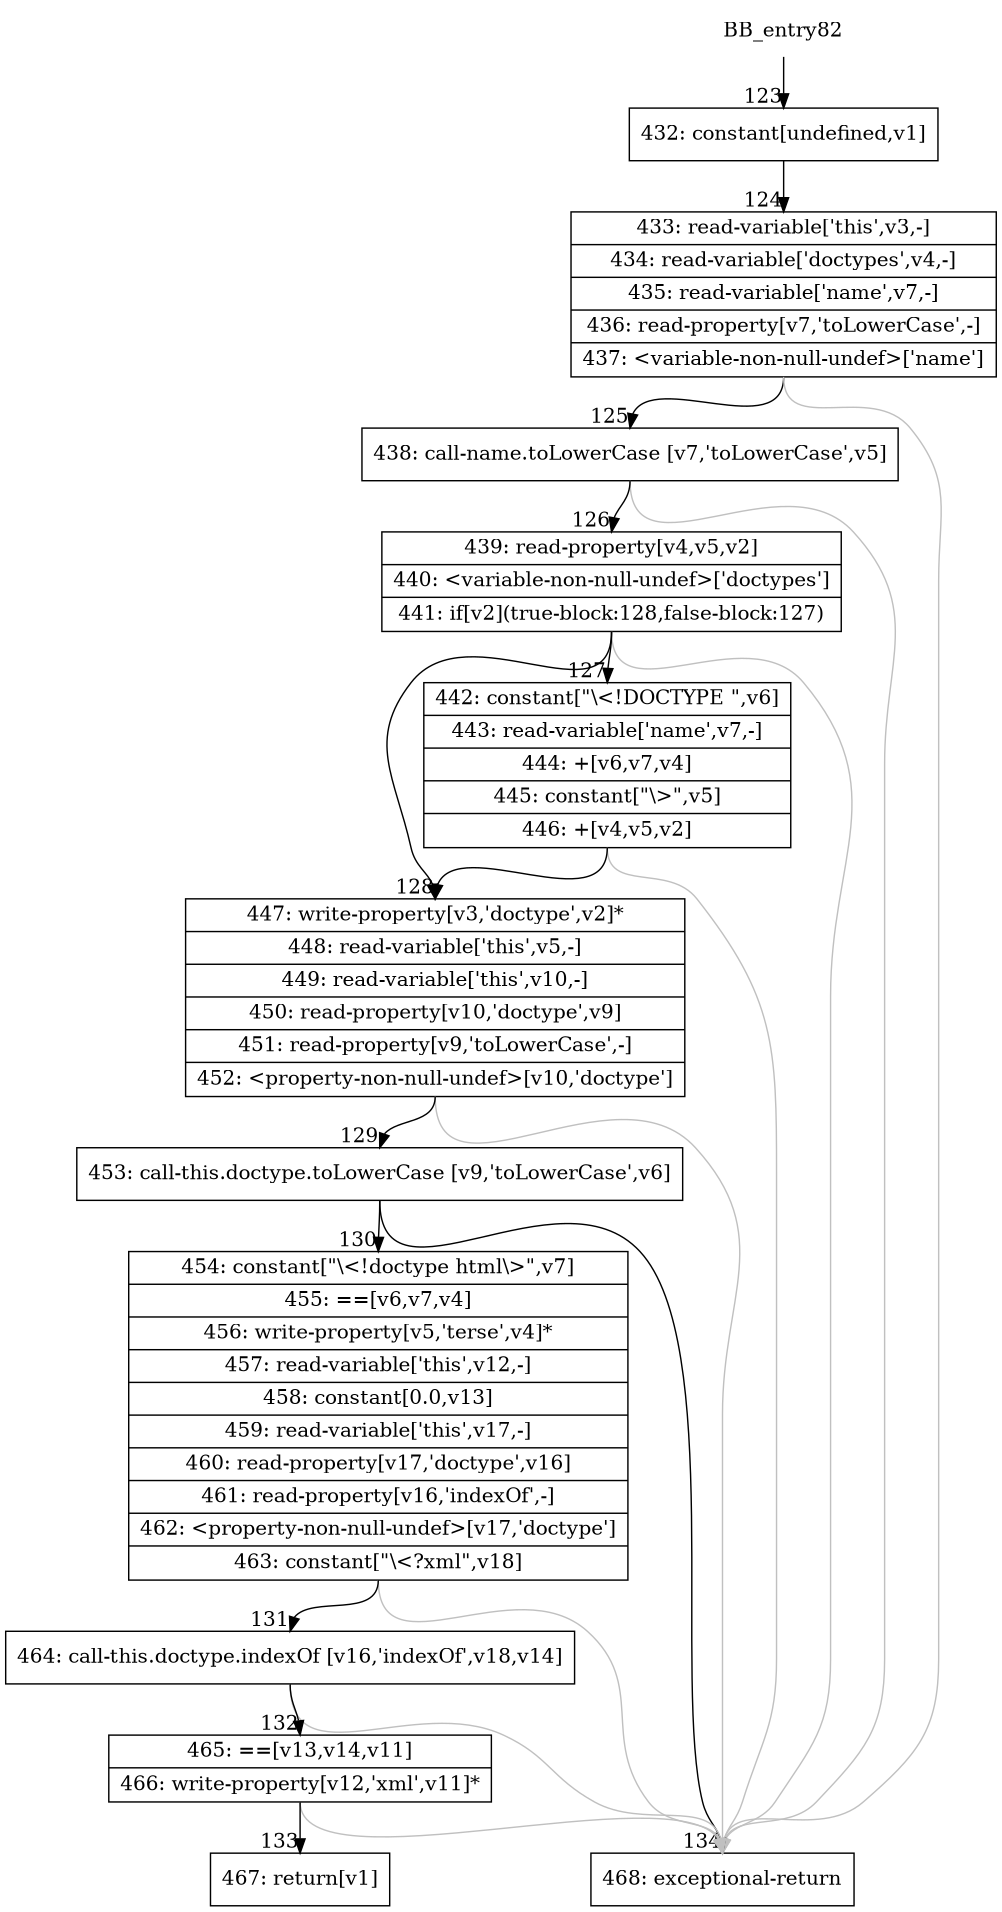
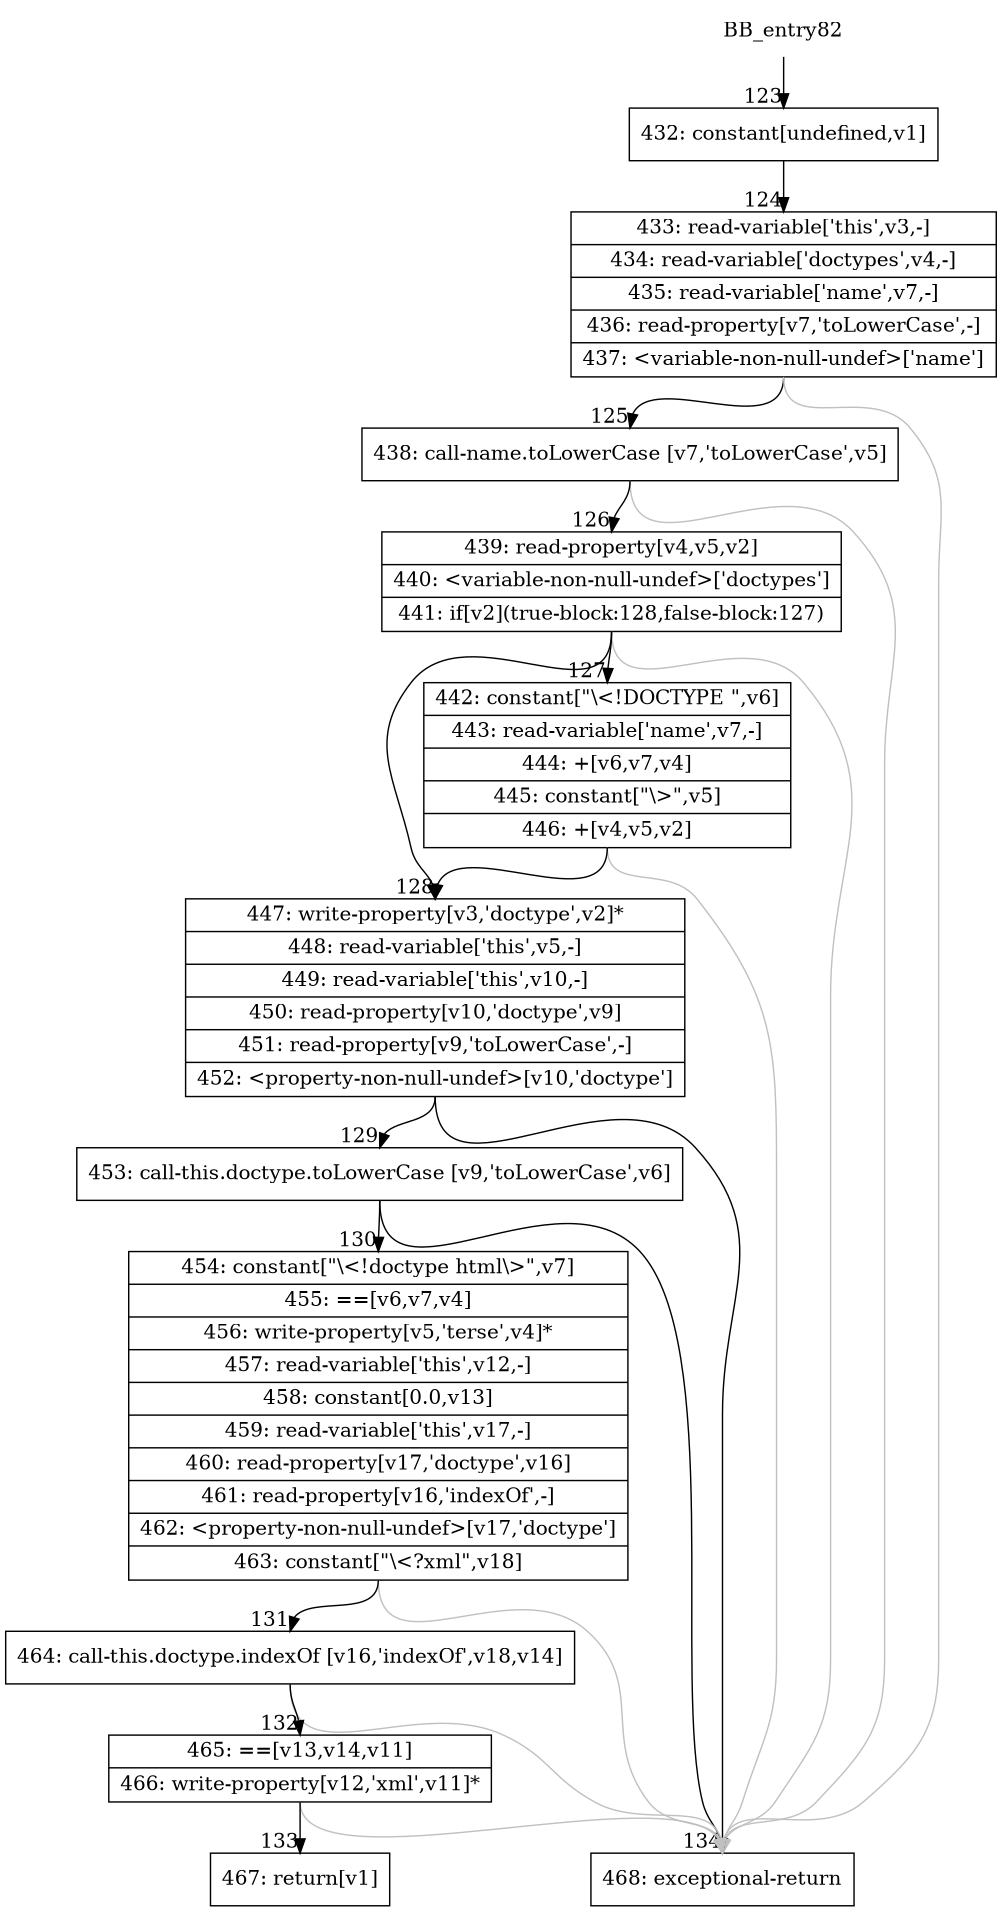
(729, 1338) -> (729, 1338)
